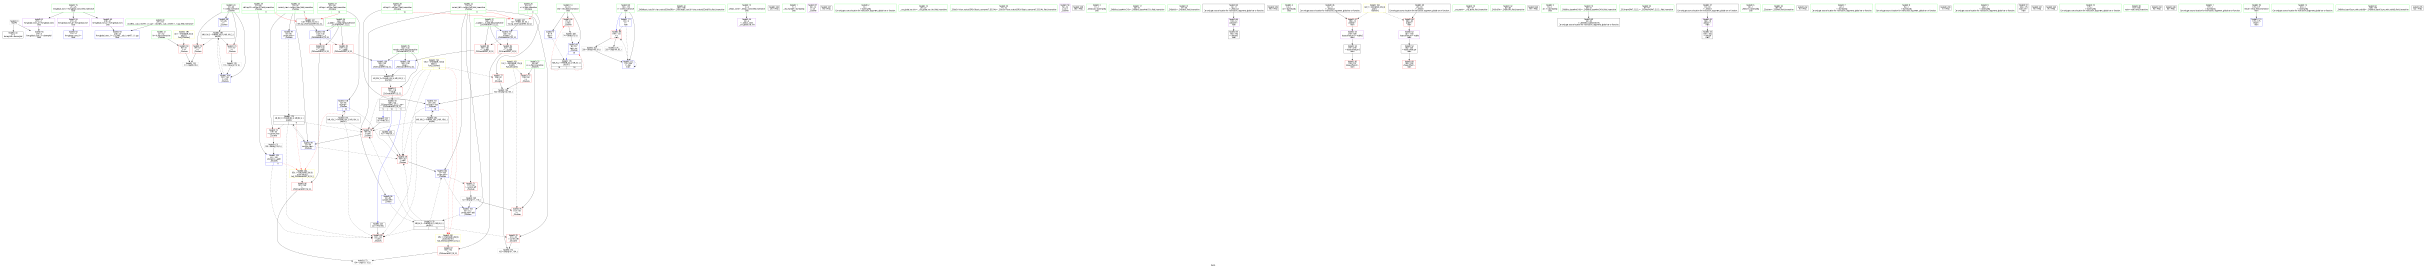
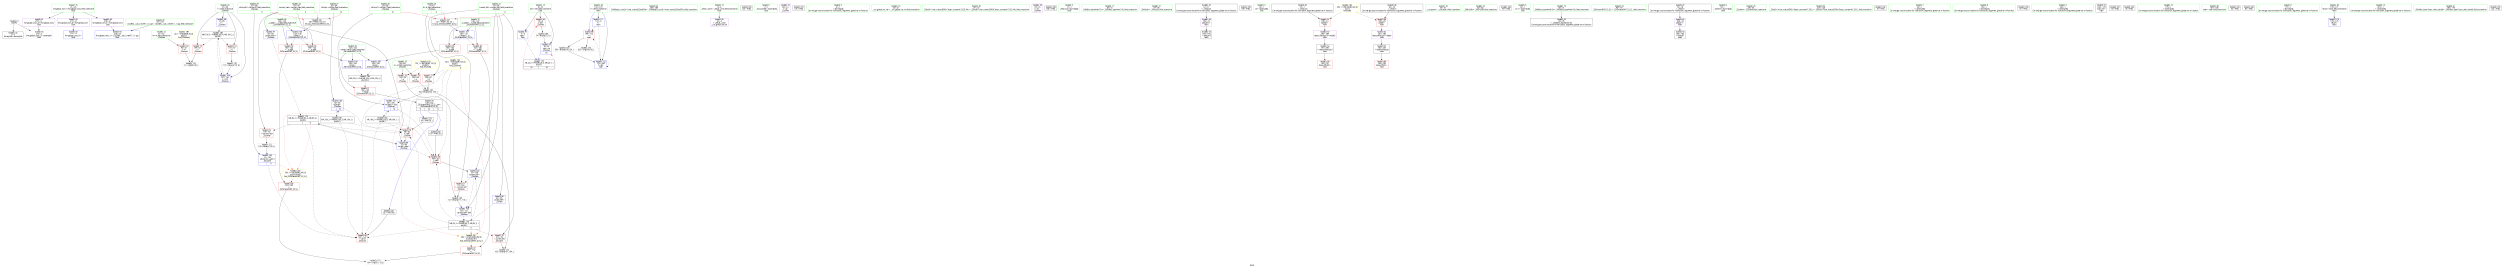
none -> (1821, 8)
(495, 206) -> (451, 124)
